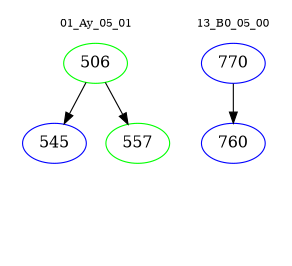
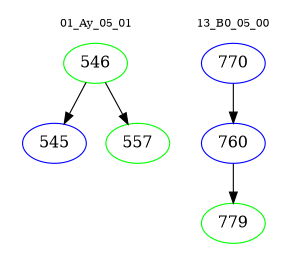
(96, 63) -> (96, 63)
none -> (233, 223)
